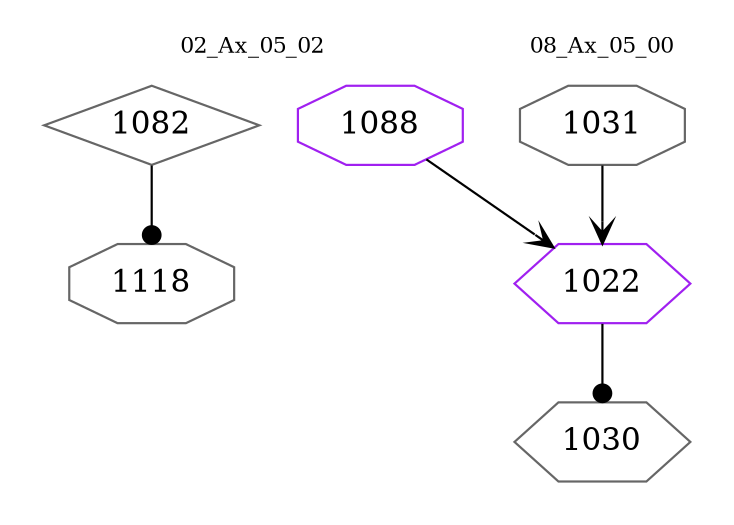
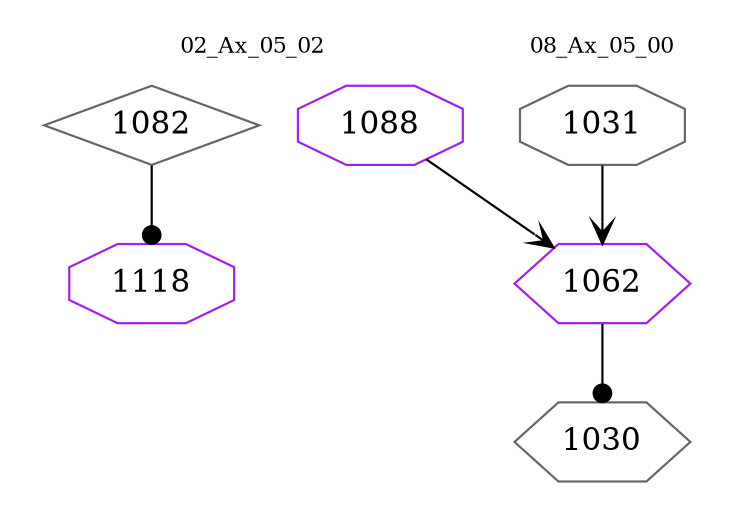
(152, 284) -> (152, 284)
(602, 284) -> (602, 284)
